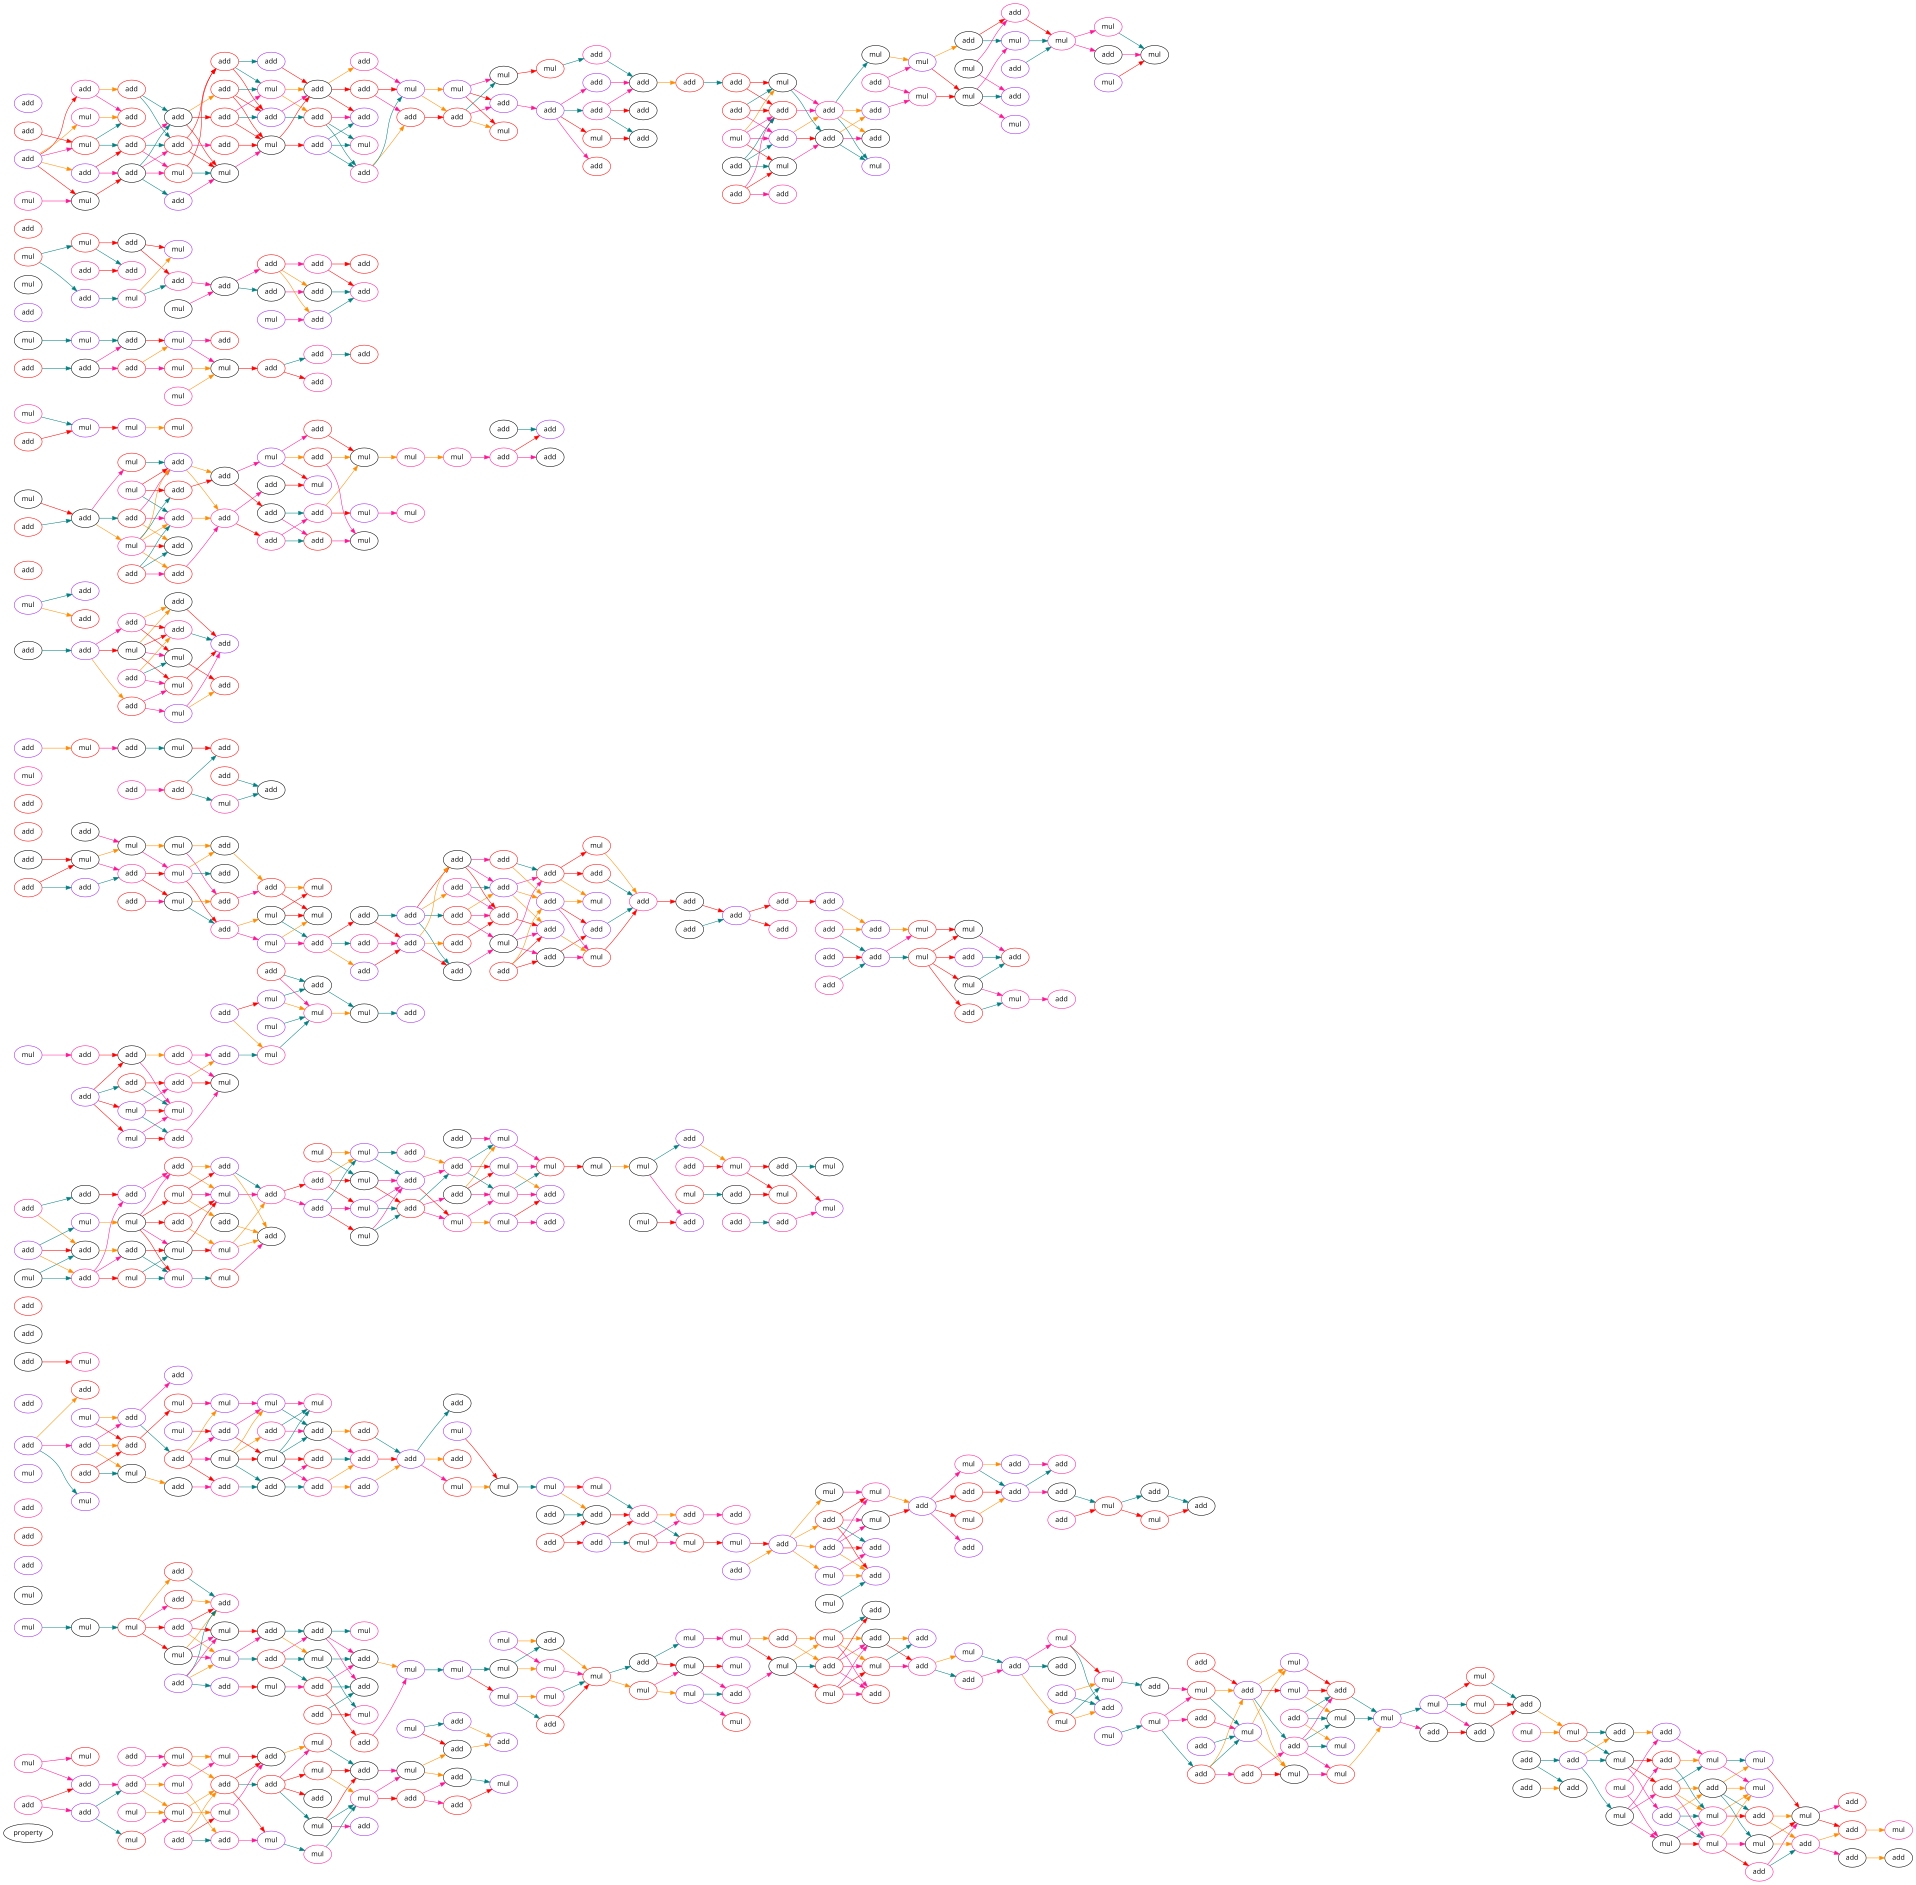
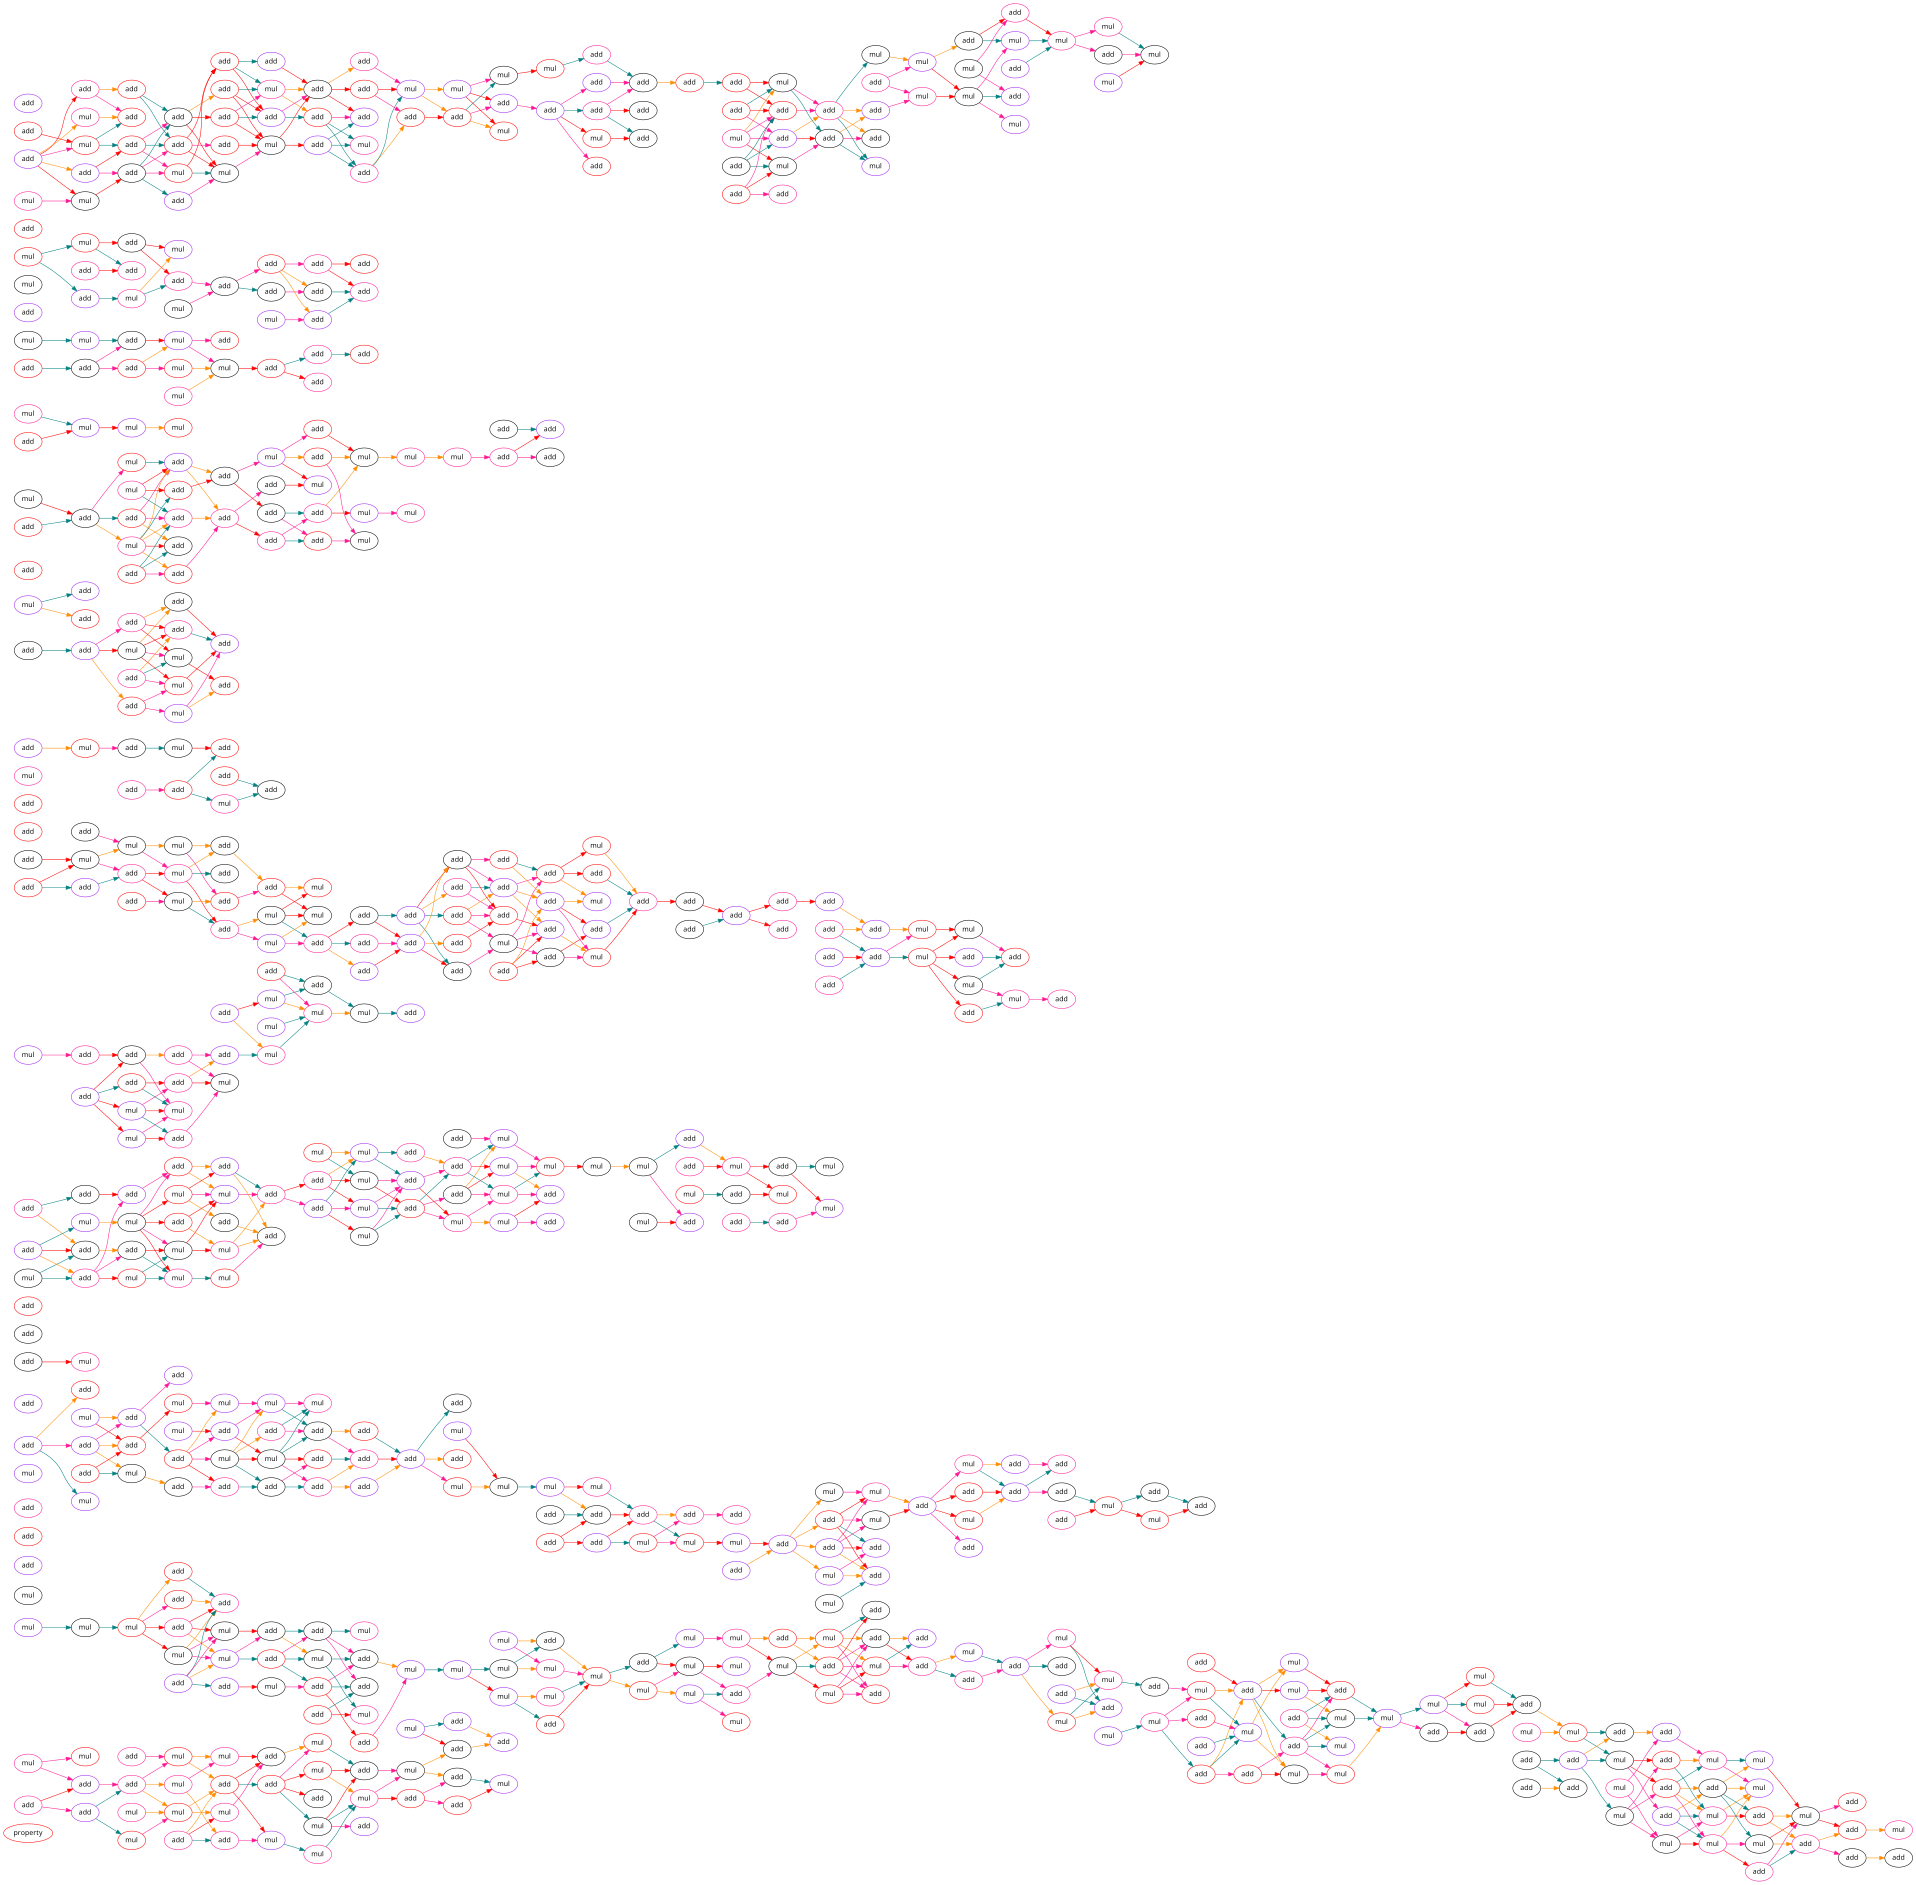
(28, 1833) -> (28, 1833)
